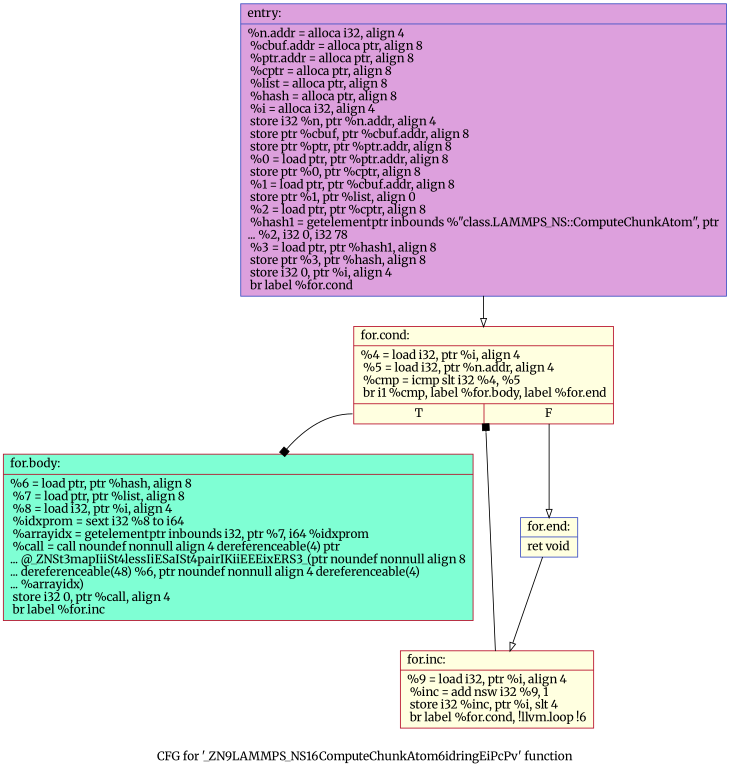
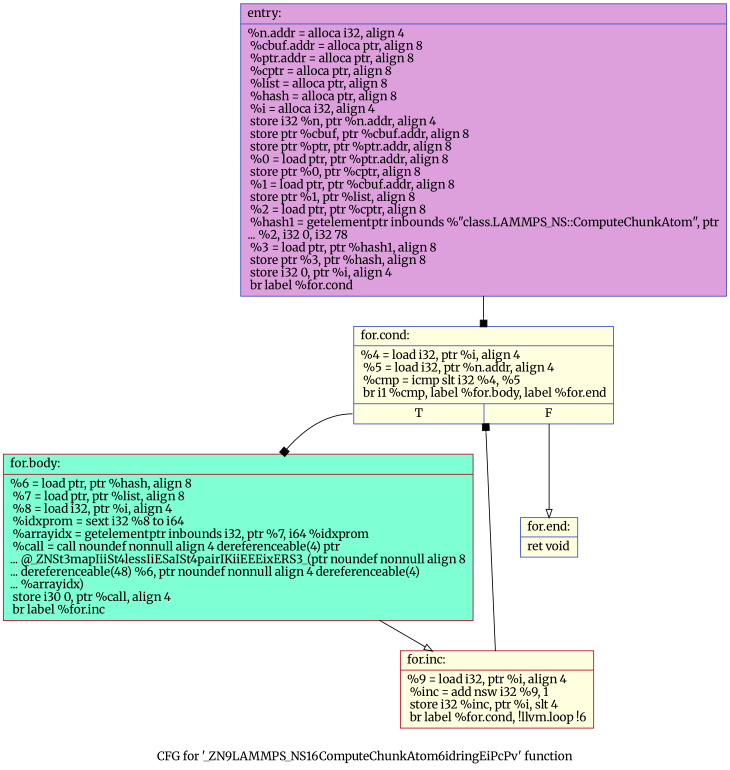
(332, 197) -> (331, 197)
(484, 307) -> (484, 307)
(484, 375) -> (484, 375)
(90, 597) -> (91, 597)
(528, 600) -> (402, 634)
